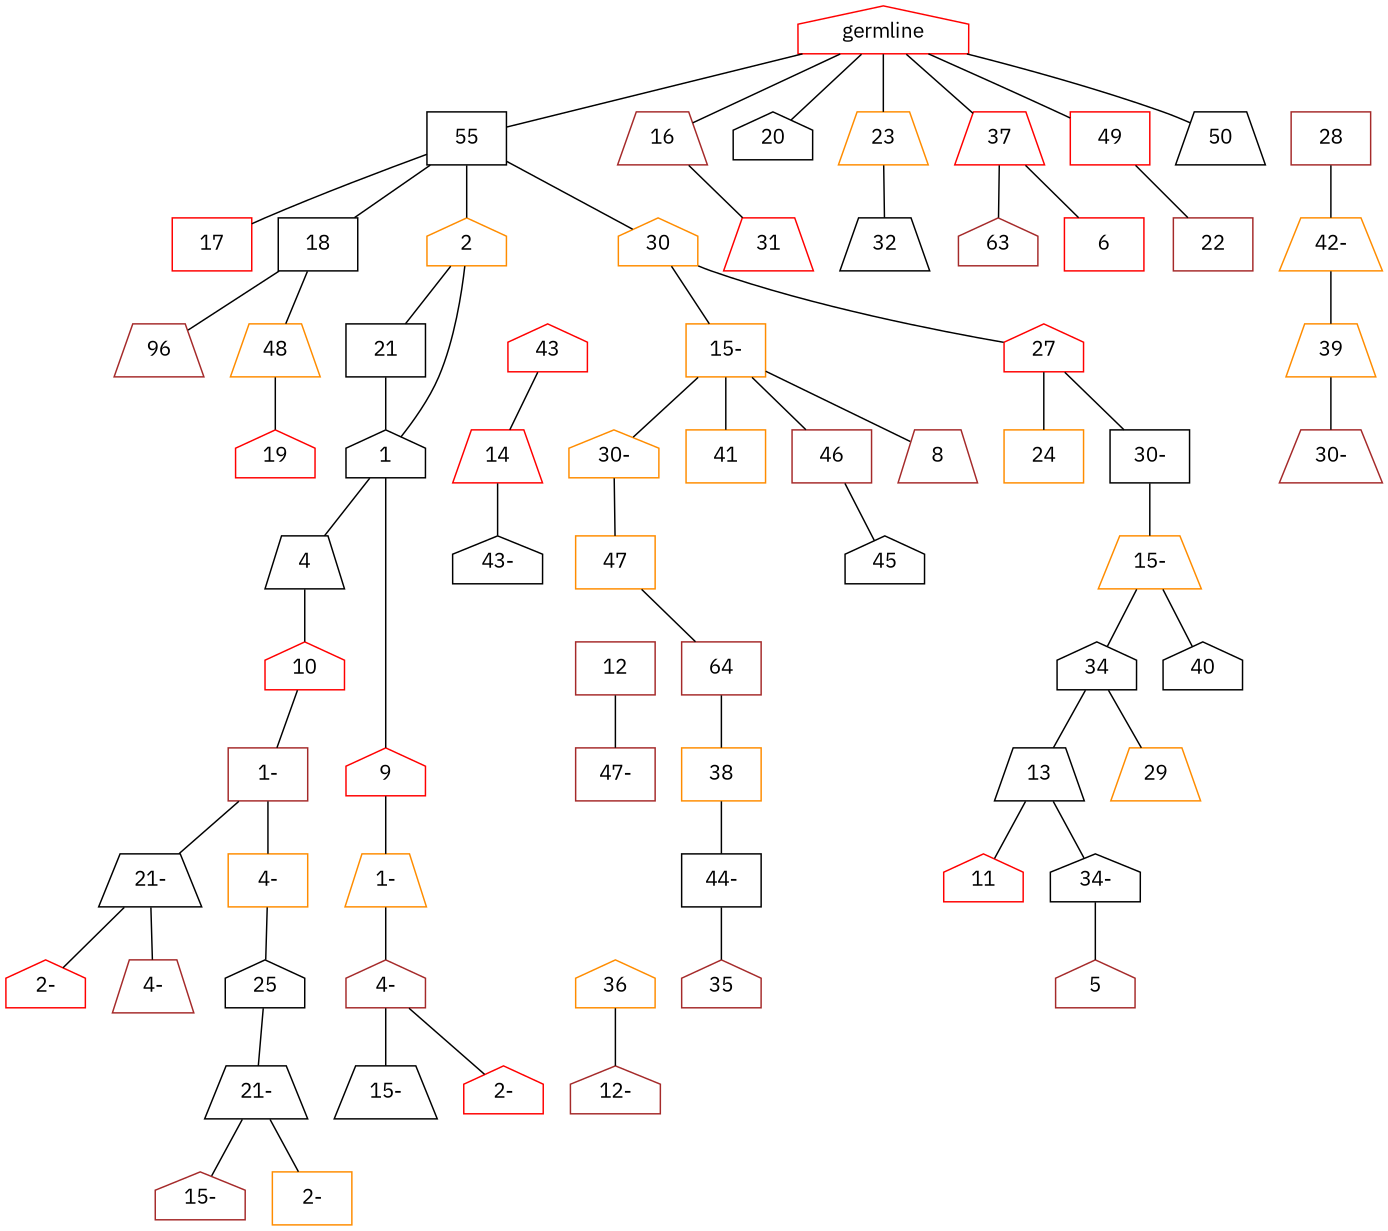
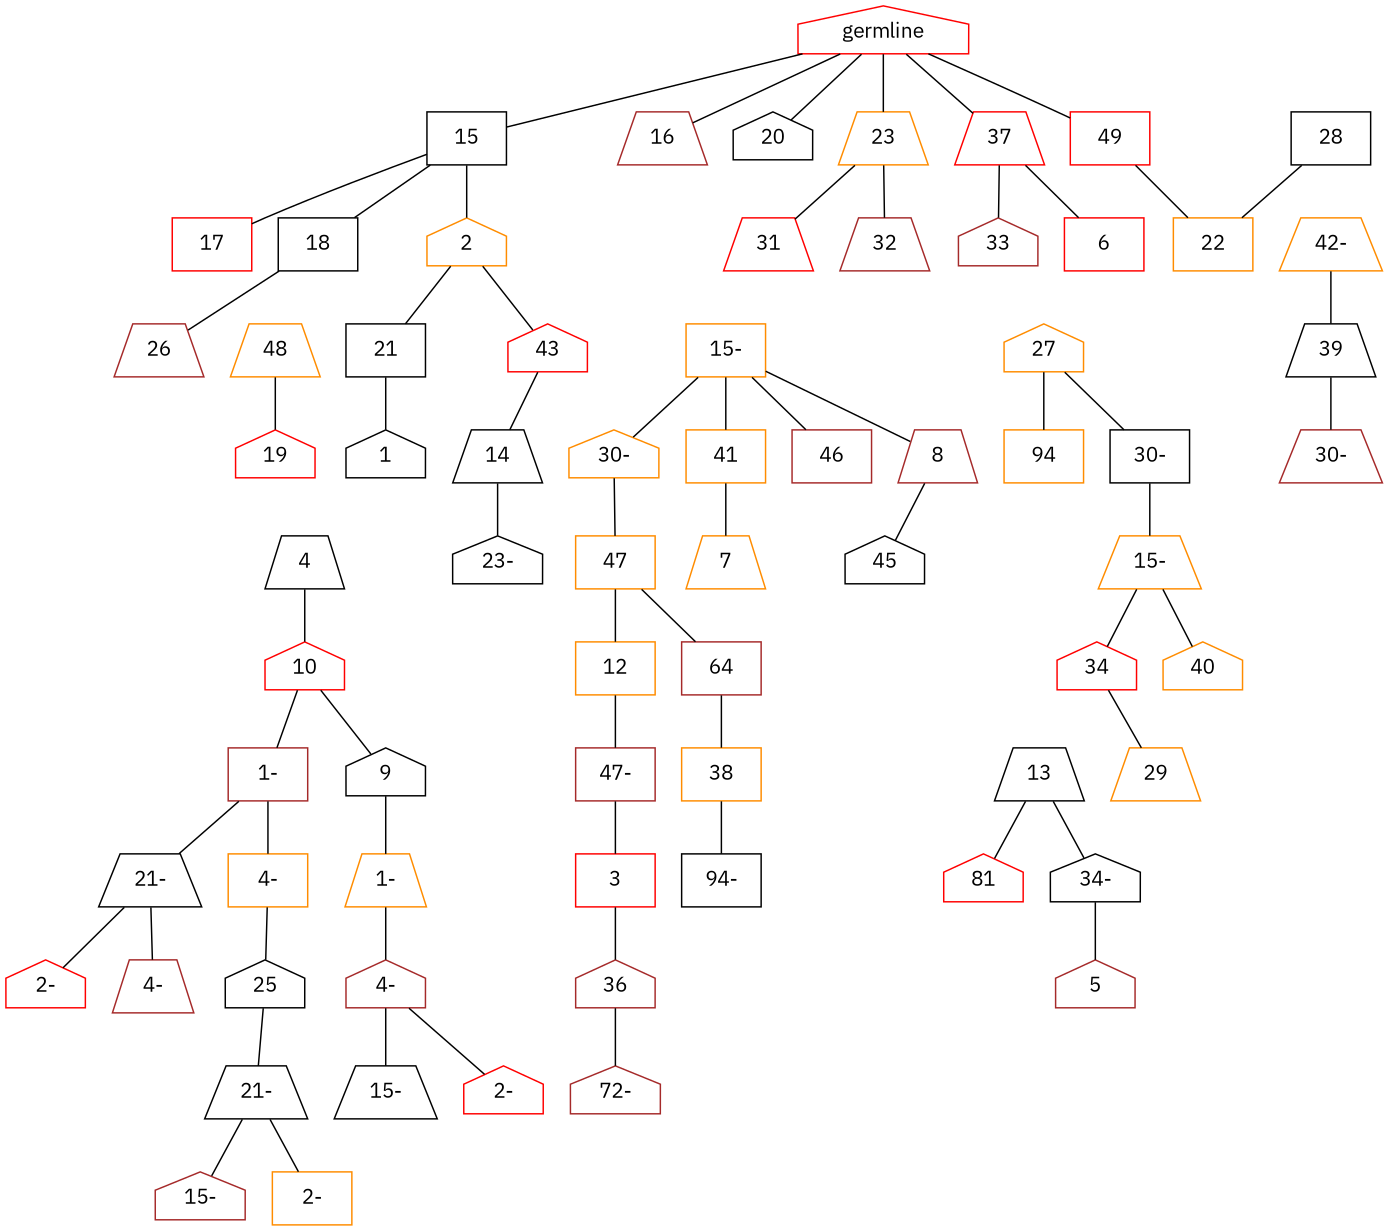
(467, 138) -> (467, 138)
(1220, 138) -> none
(1331, 138) -> (1331, 138)
(716, 192) -> (825, 192)
(1331, 192) -> (1272, 192)
(658, 244) -> none
(885, 244) -> (885, 244)
(998, 244) -> (998, 244)
(1213, 244) -> (1213, 244)
(297, 298) -> none
(159, 350) -> (159, 350)
(1044, 350) -> (1044, 350)
(1331, 350) -> (1331, 350)
(446, 357) -> (508, 298)
(498, 456) -> (498, 456)
(1044, 456) -> (1044, 456)
(347, 507) -> none
(860, 512) -> (910, 512)
(498, 562) -> (498, 562)
none -> (726, 562)
(386, 613) -> (346, 722)
none -> (615, 616)
(615, 668) -> (615, 668)
(1097, 668) -> (1097, 668)
(1203, 668) -> (1203, 668)
(1069, 719) -> none
(386, 774) -> (386, 774)
none -> (615, 880)
(721, 880) -> (721, 880)
(983, 880) -> (983, 880)
(615, 986) -> (615, 986)
(721, 986) -> none
(615, 1092) -> (615, 1092)
